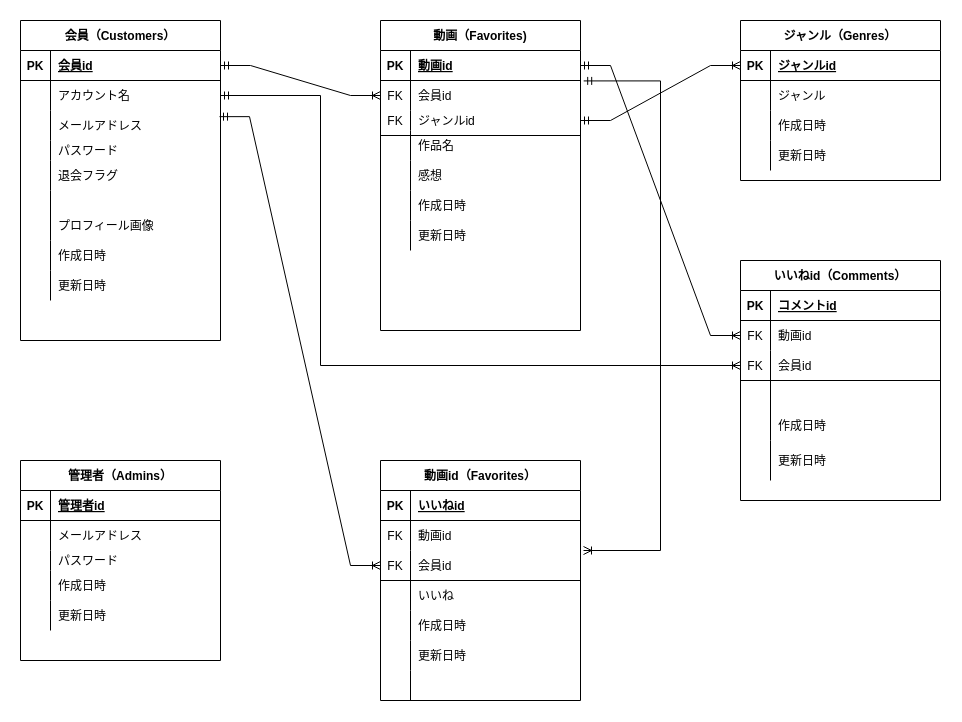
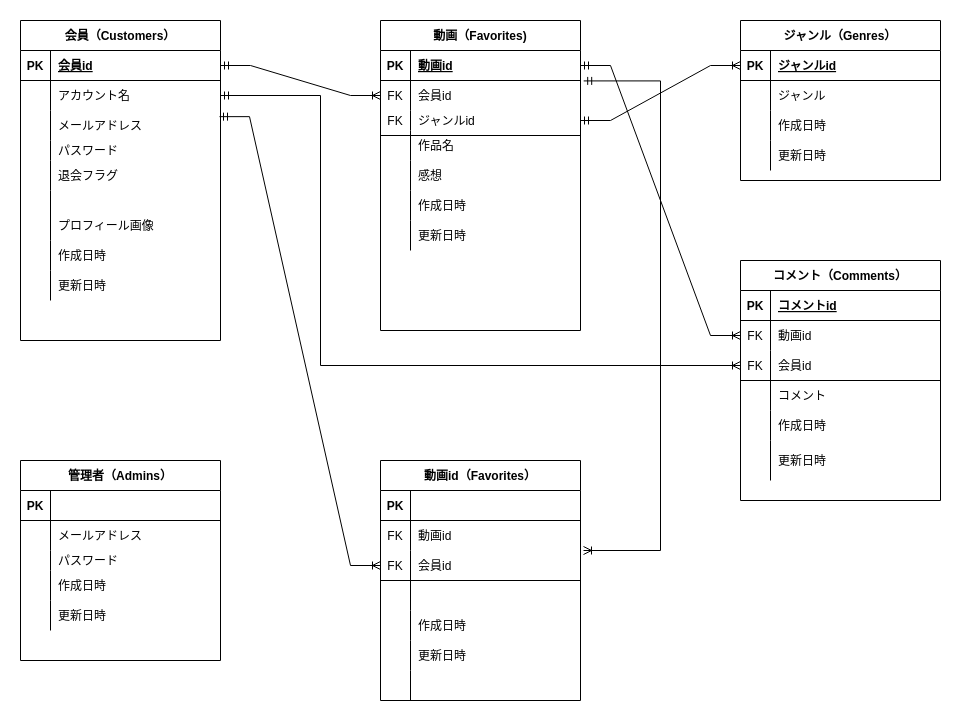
(840, 276) -> (840, 276)
none -> (856, 396)
(136, 506) -> none
(496, 506) -> none
(496, 596) -> none
